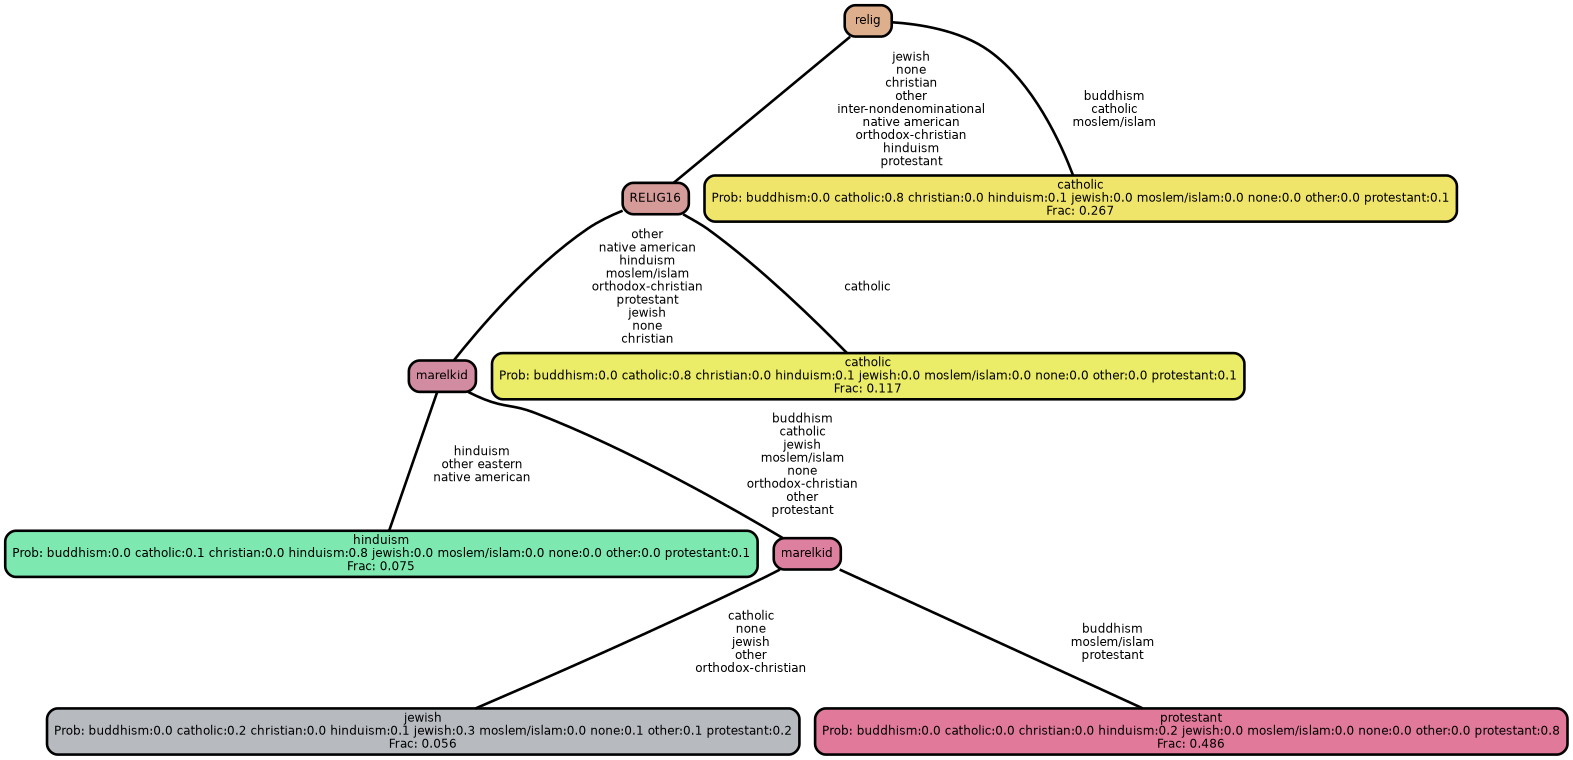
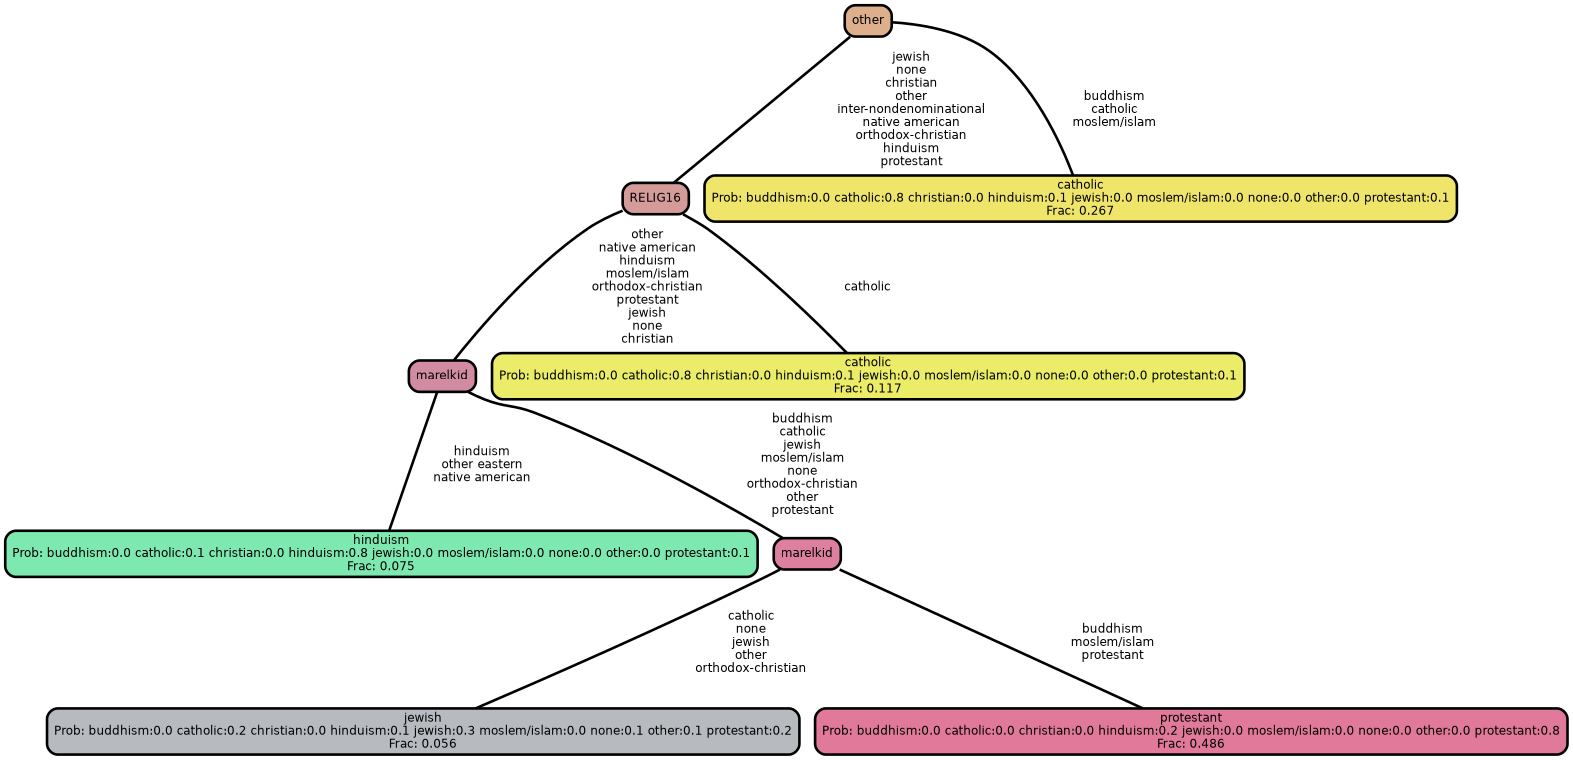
(868, 21) -> (868, 21)
